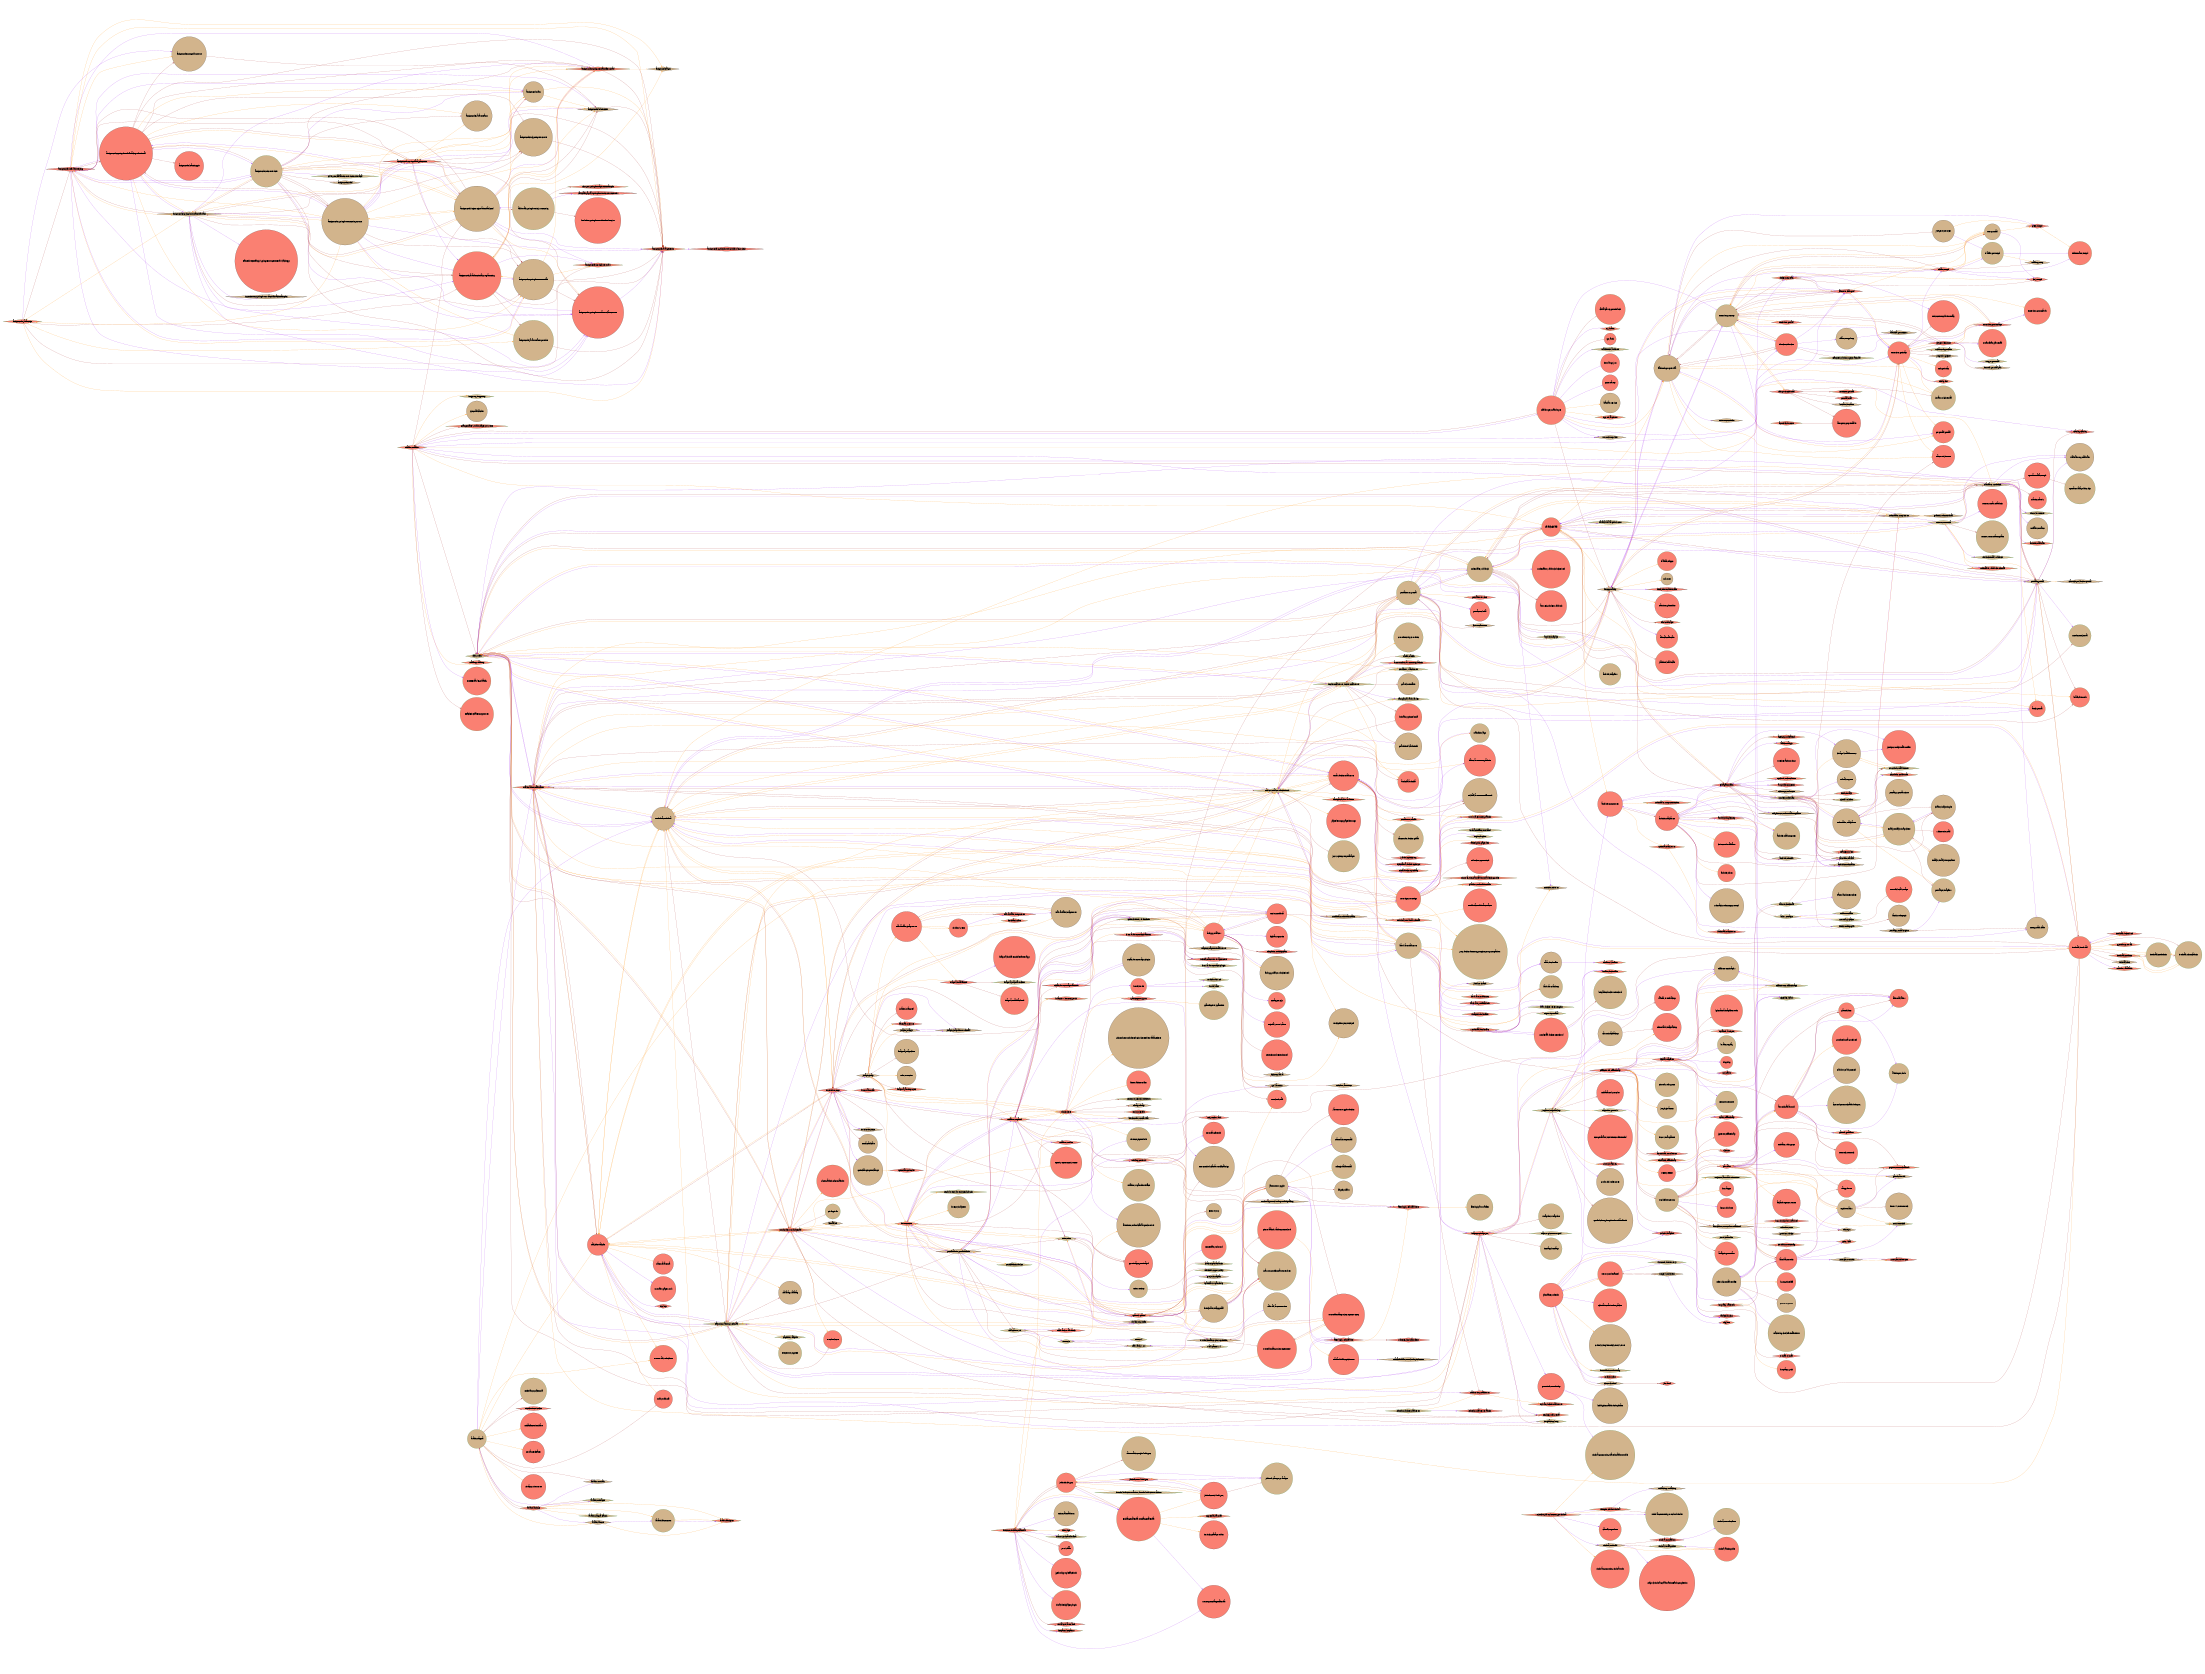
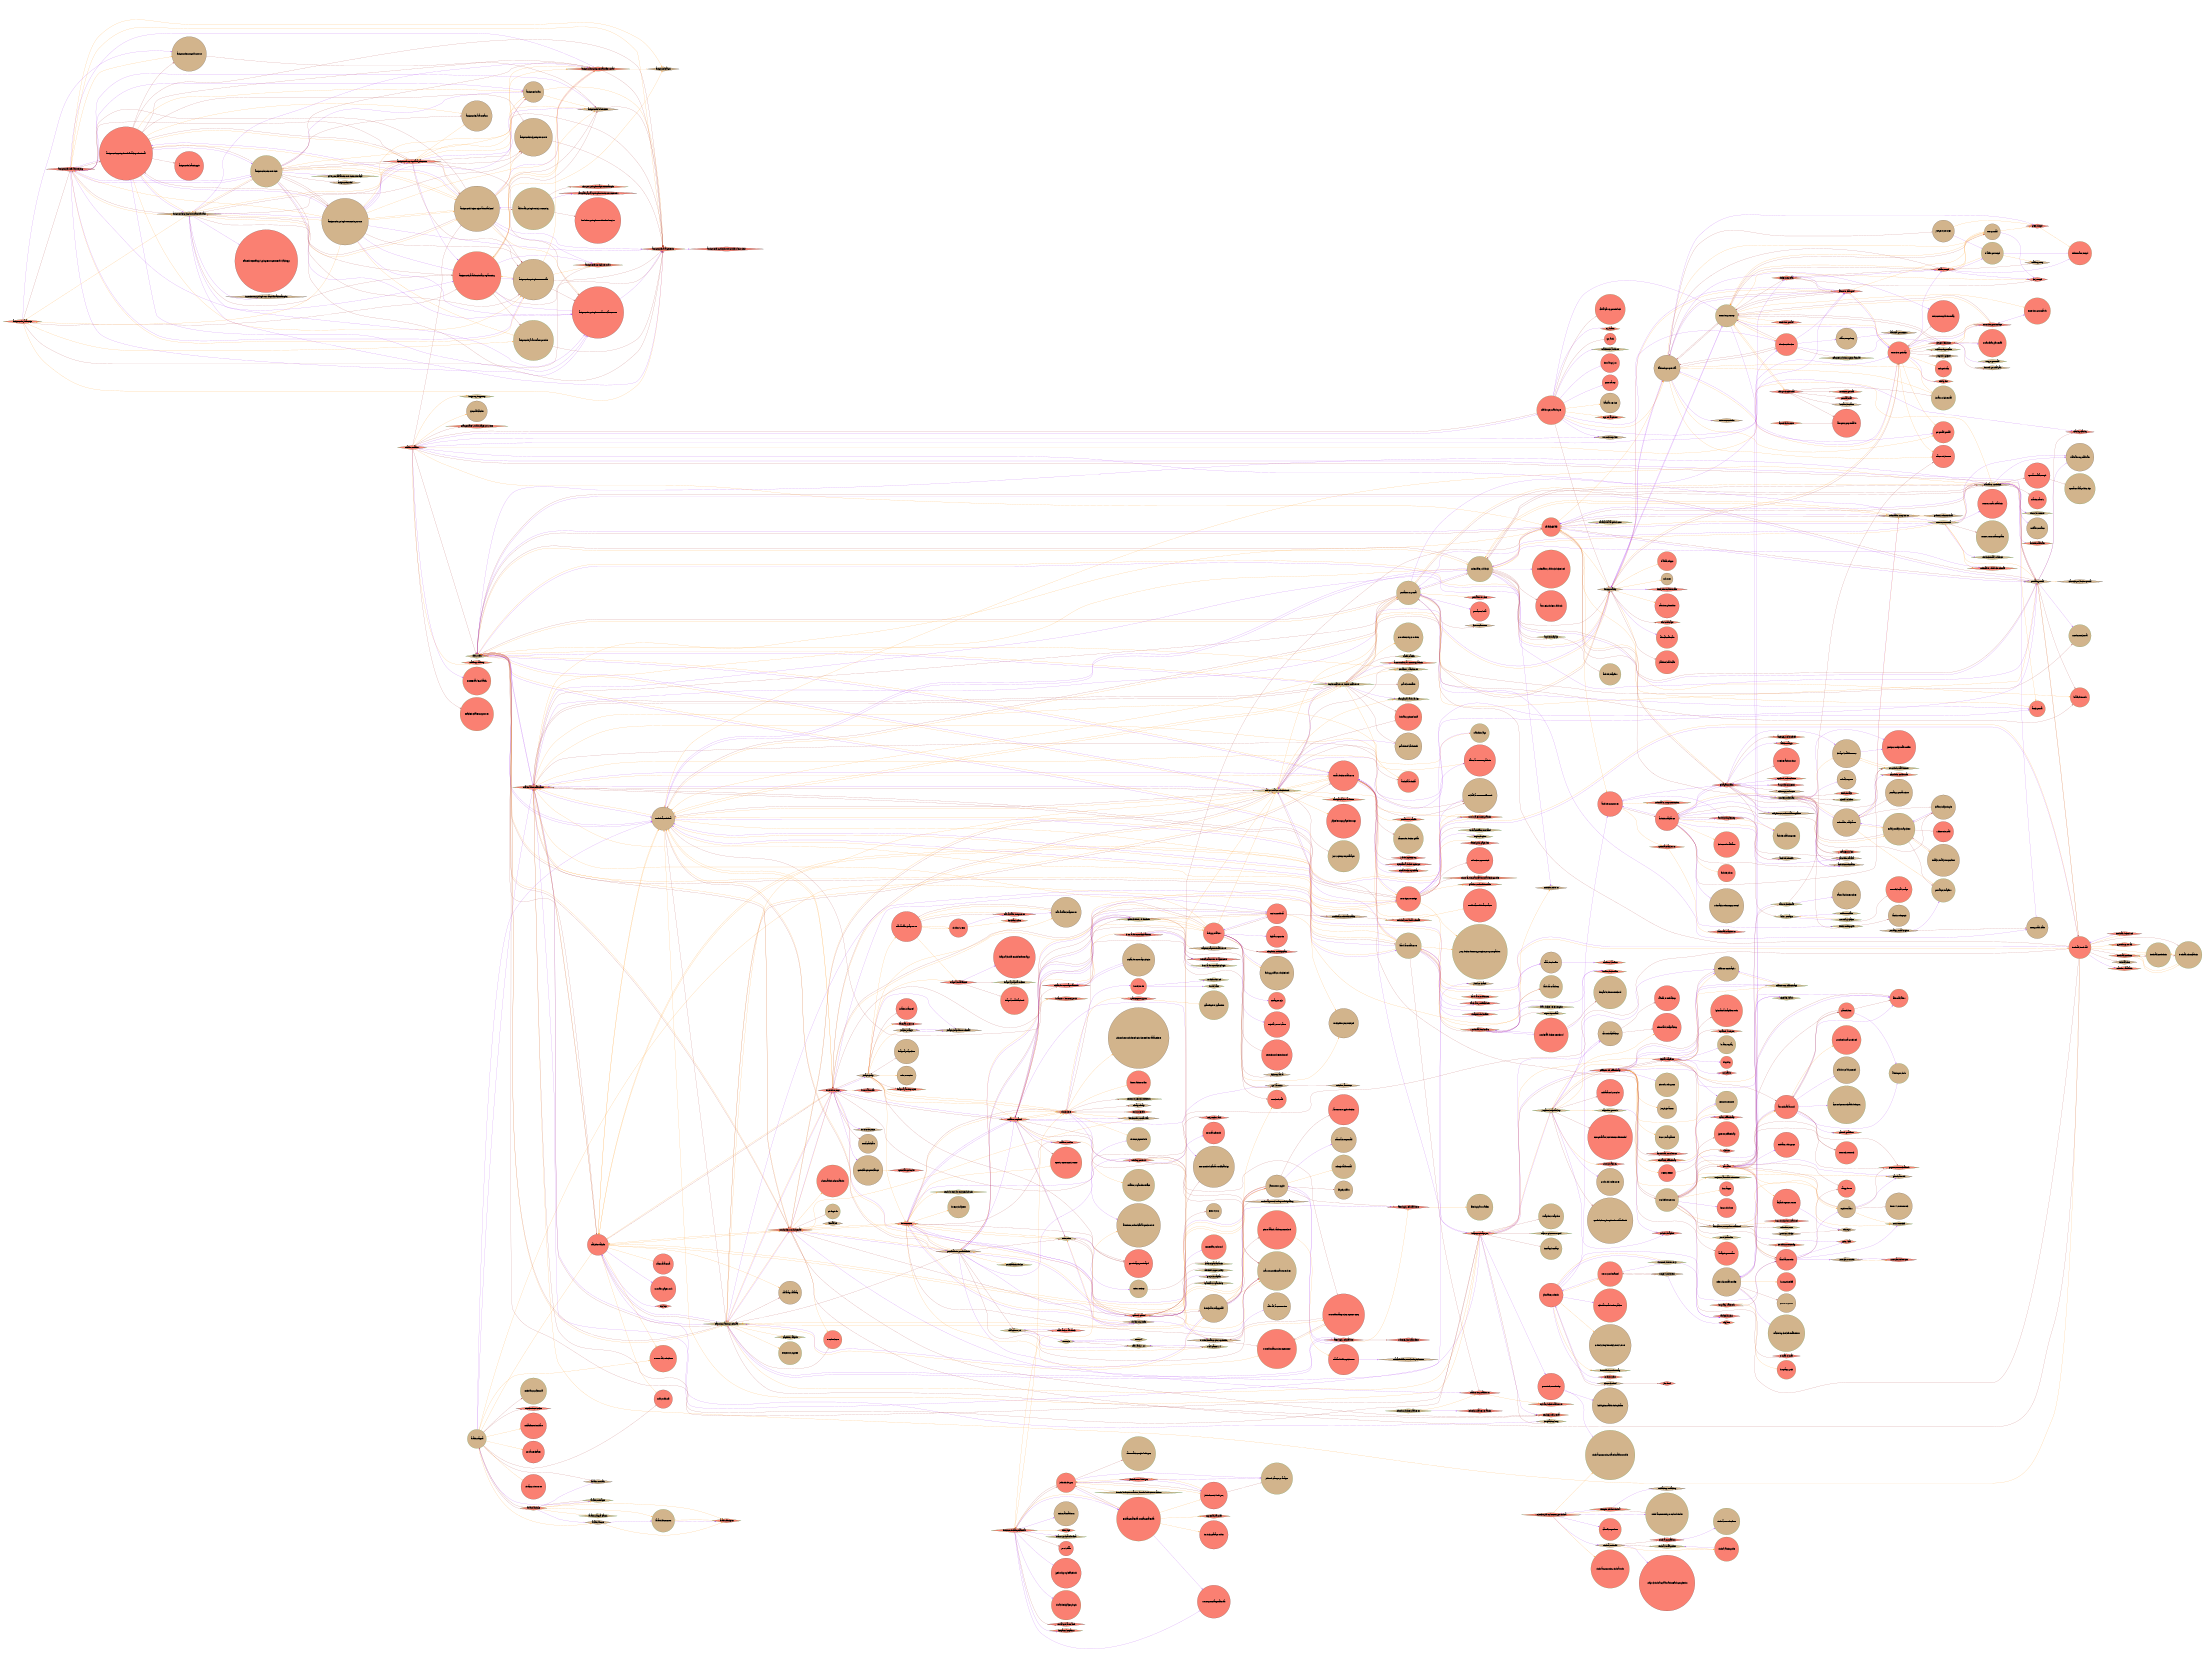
(1786, 737) -> (1786, 737)
(1610, 992) -> (1610, 992)
